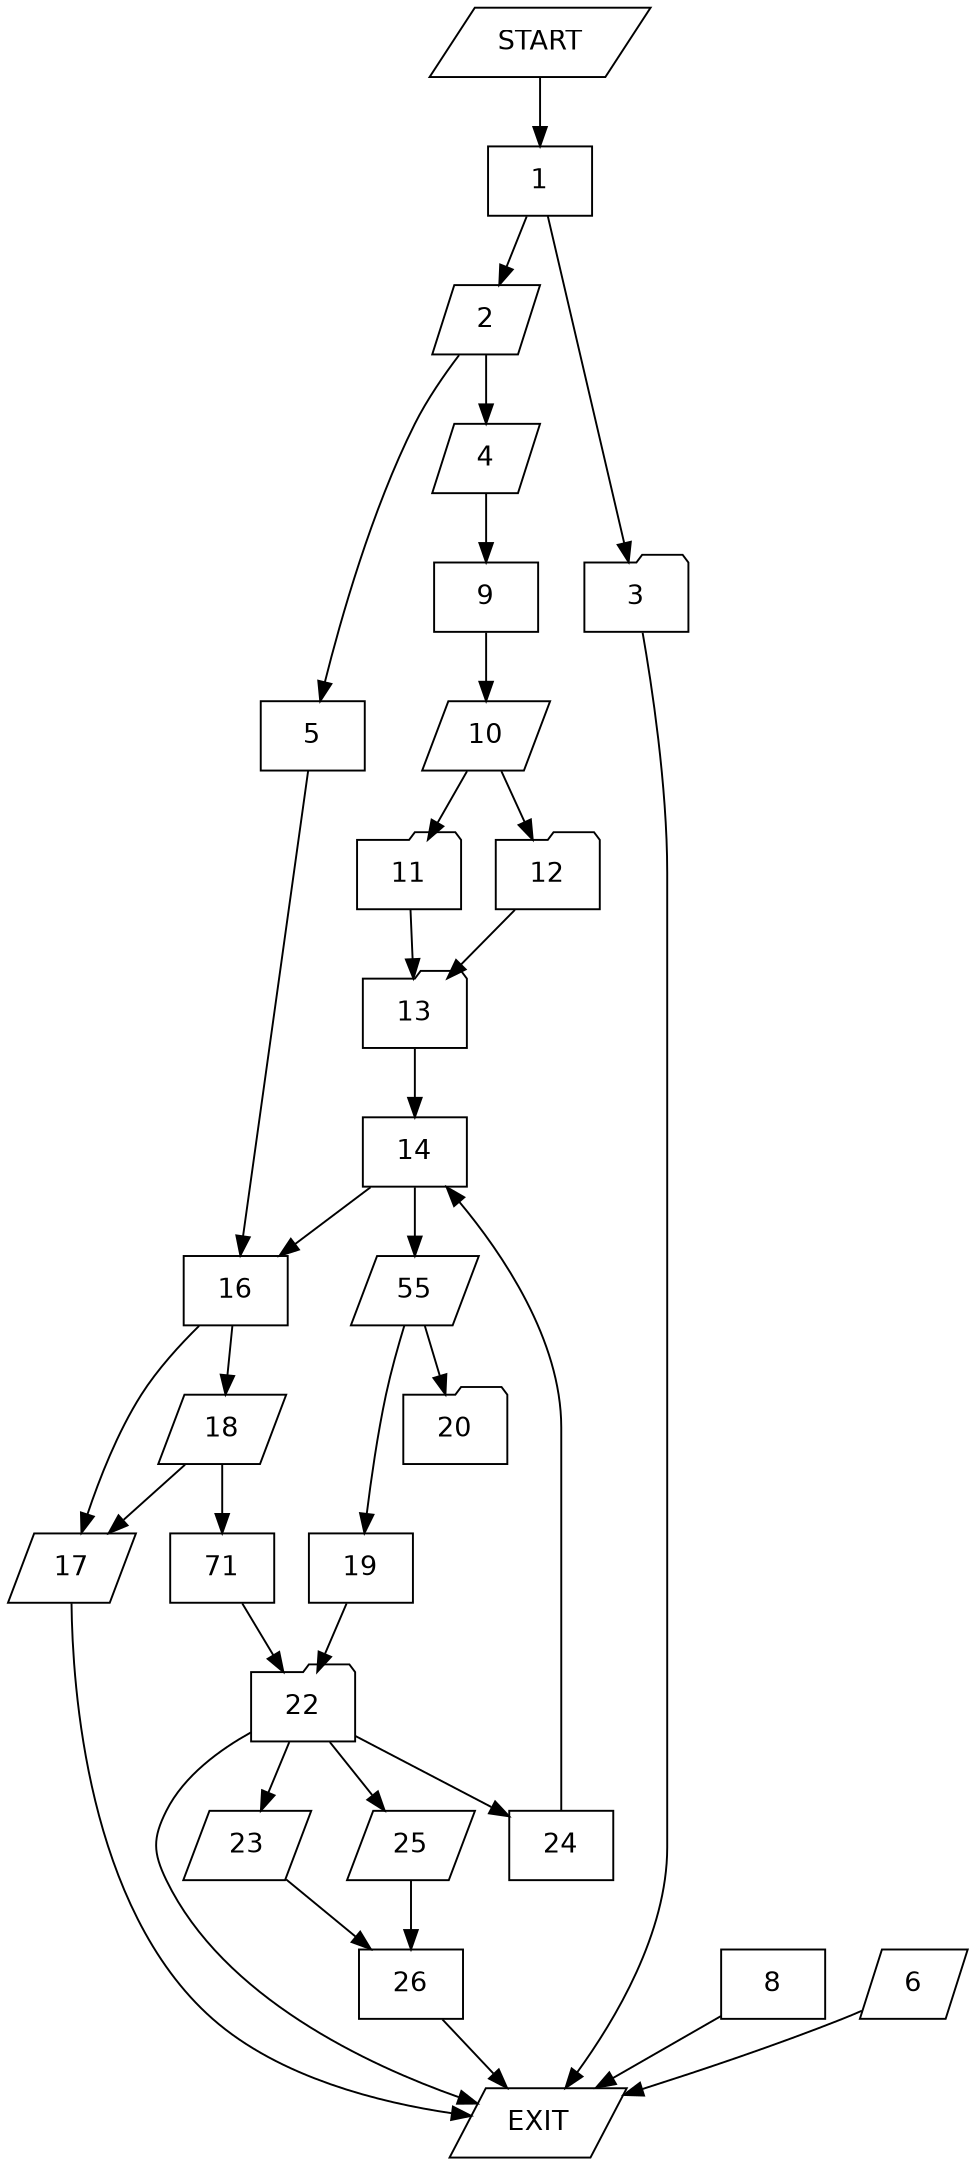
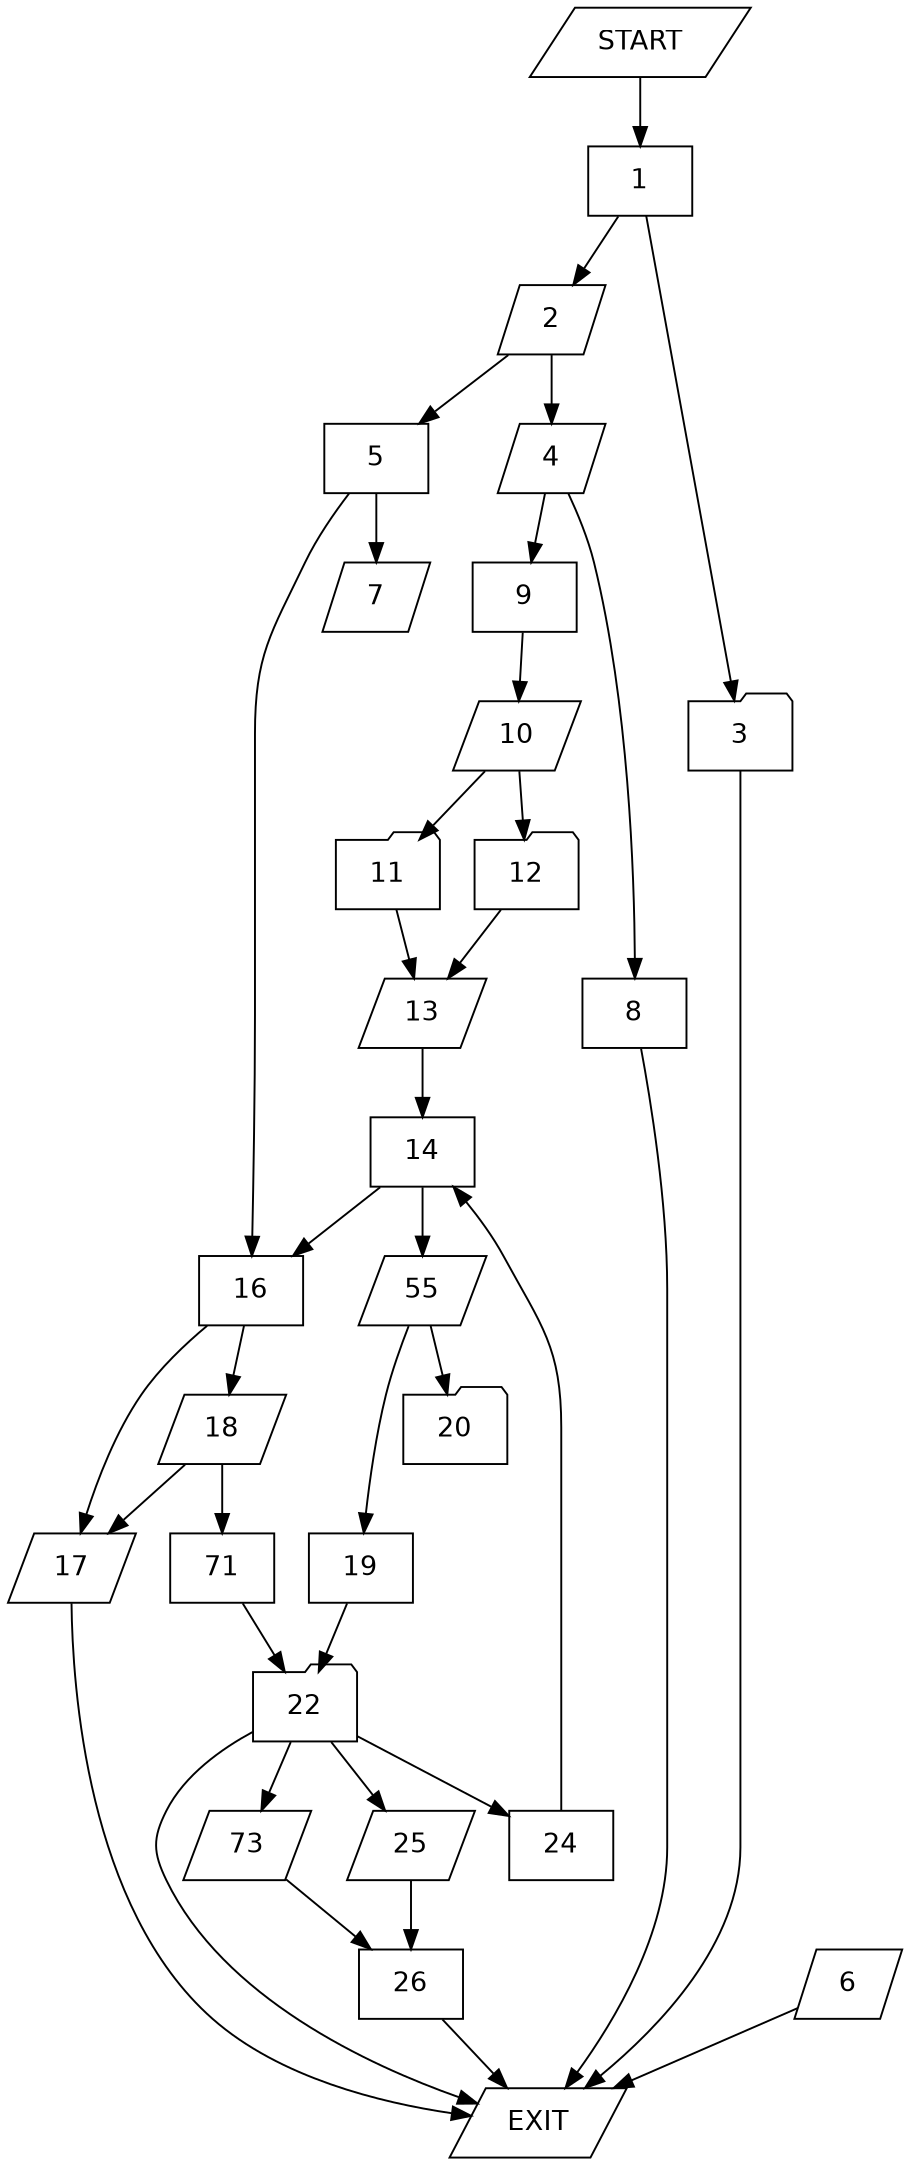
none -> (376, 597)
none -> (621, 723)
(415, 1013) -> (423, 1013)
(247, 1845) -> (247, 1845)
